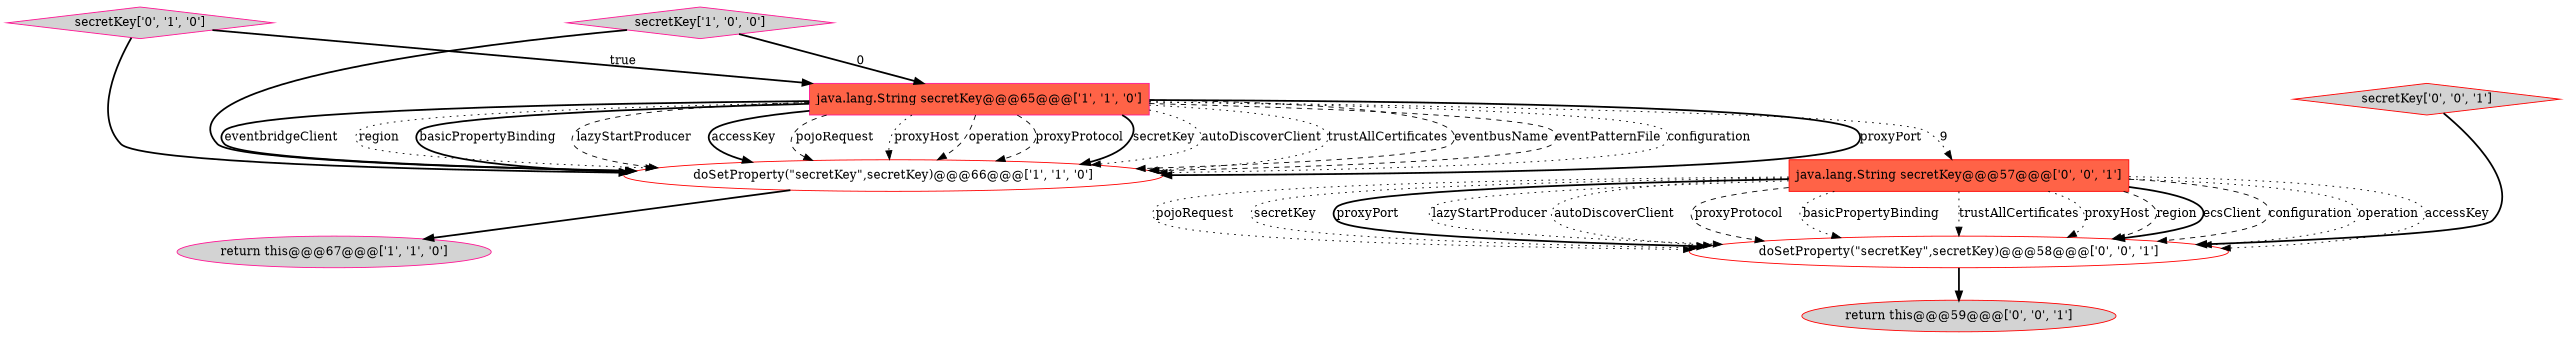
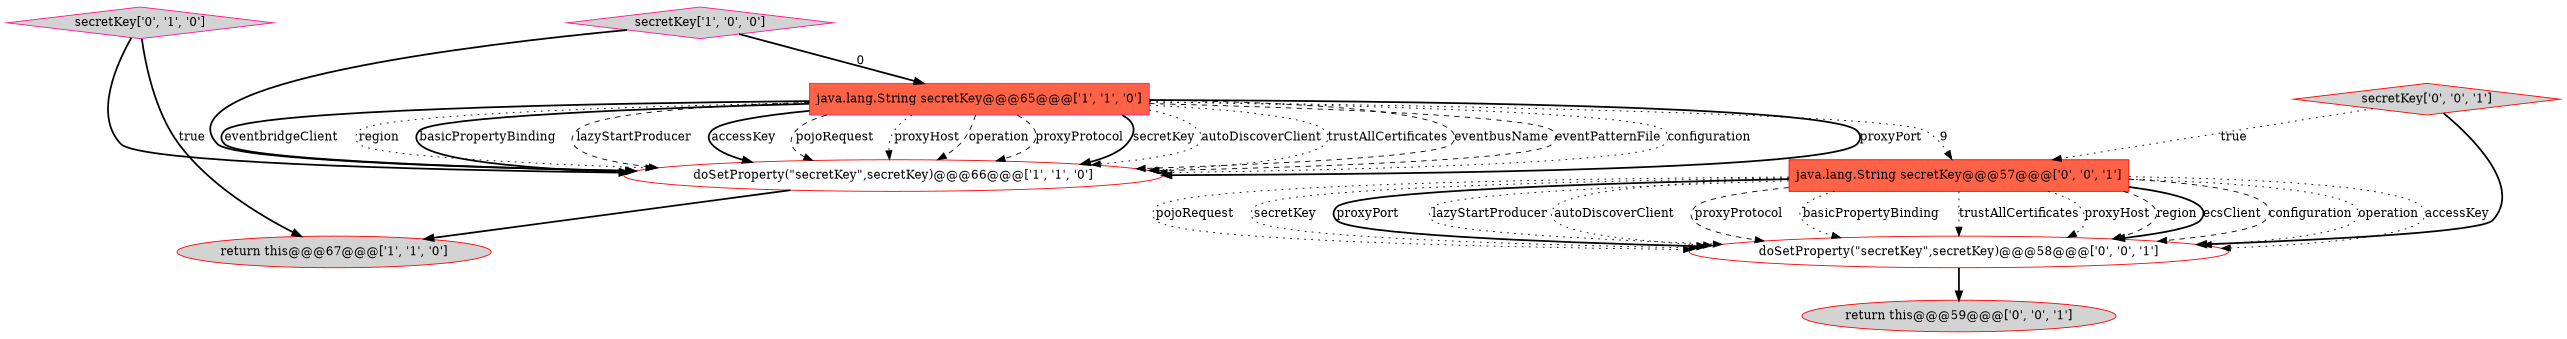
(507, 56) -> (181, 147)
none -> (2217, 133)
(334, 252) -> (334, 252)
